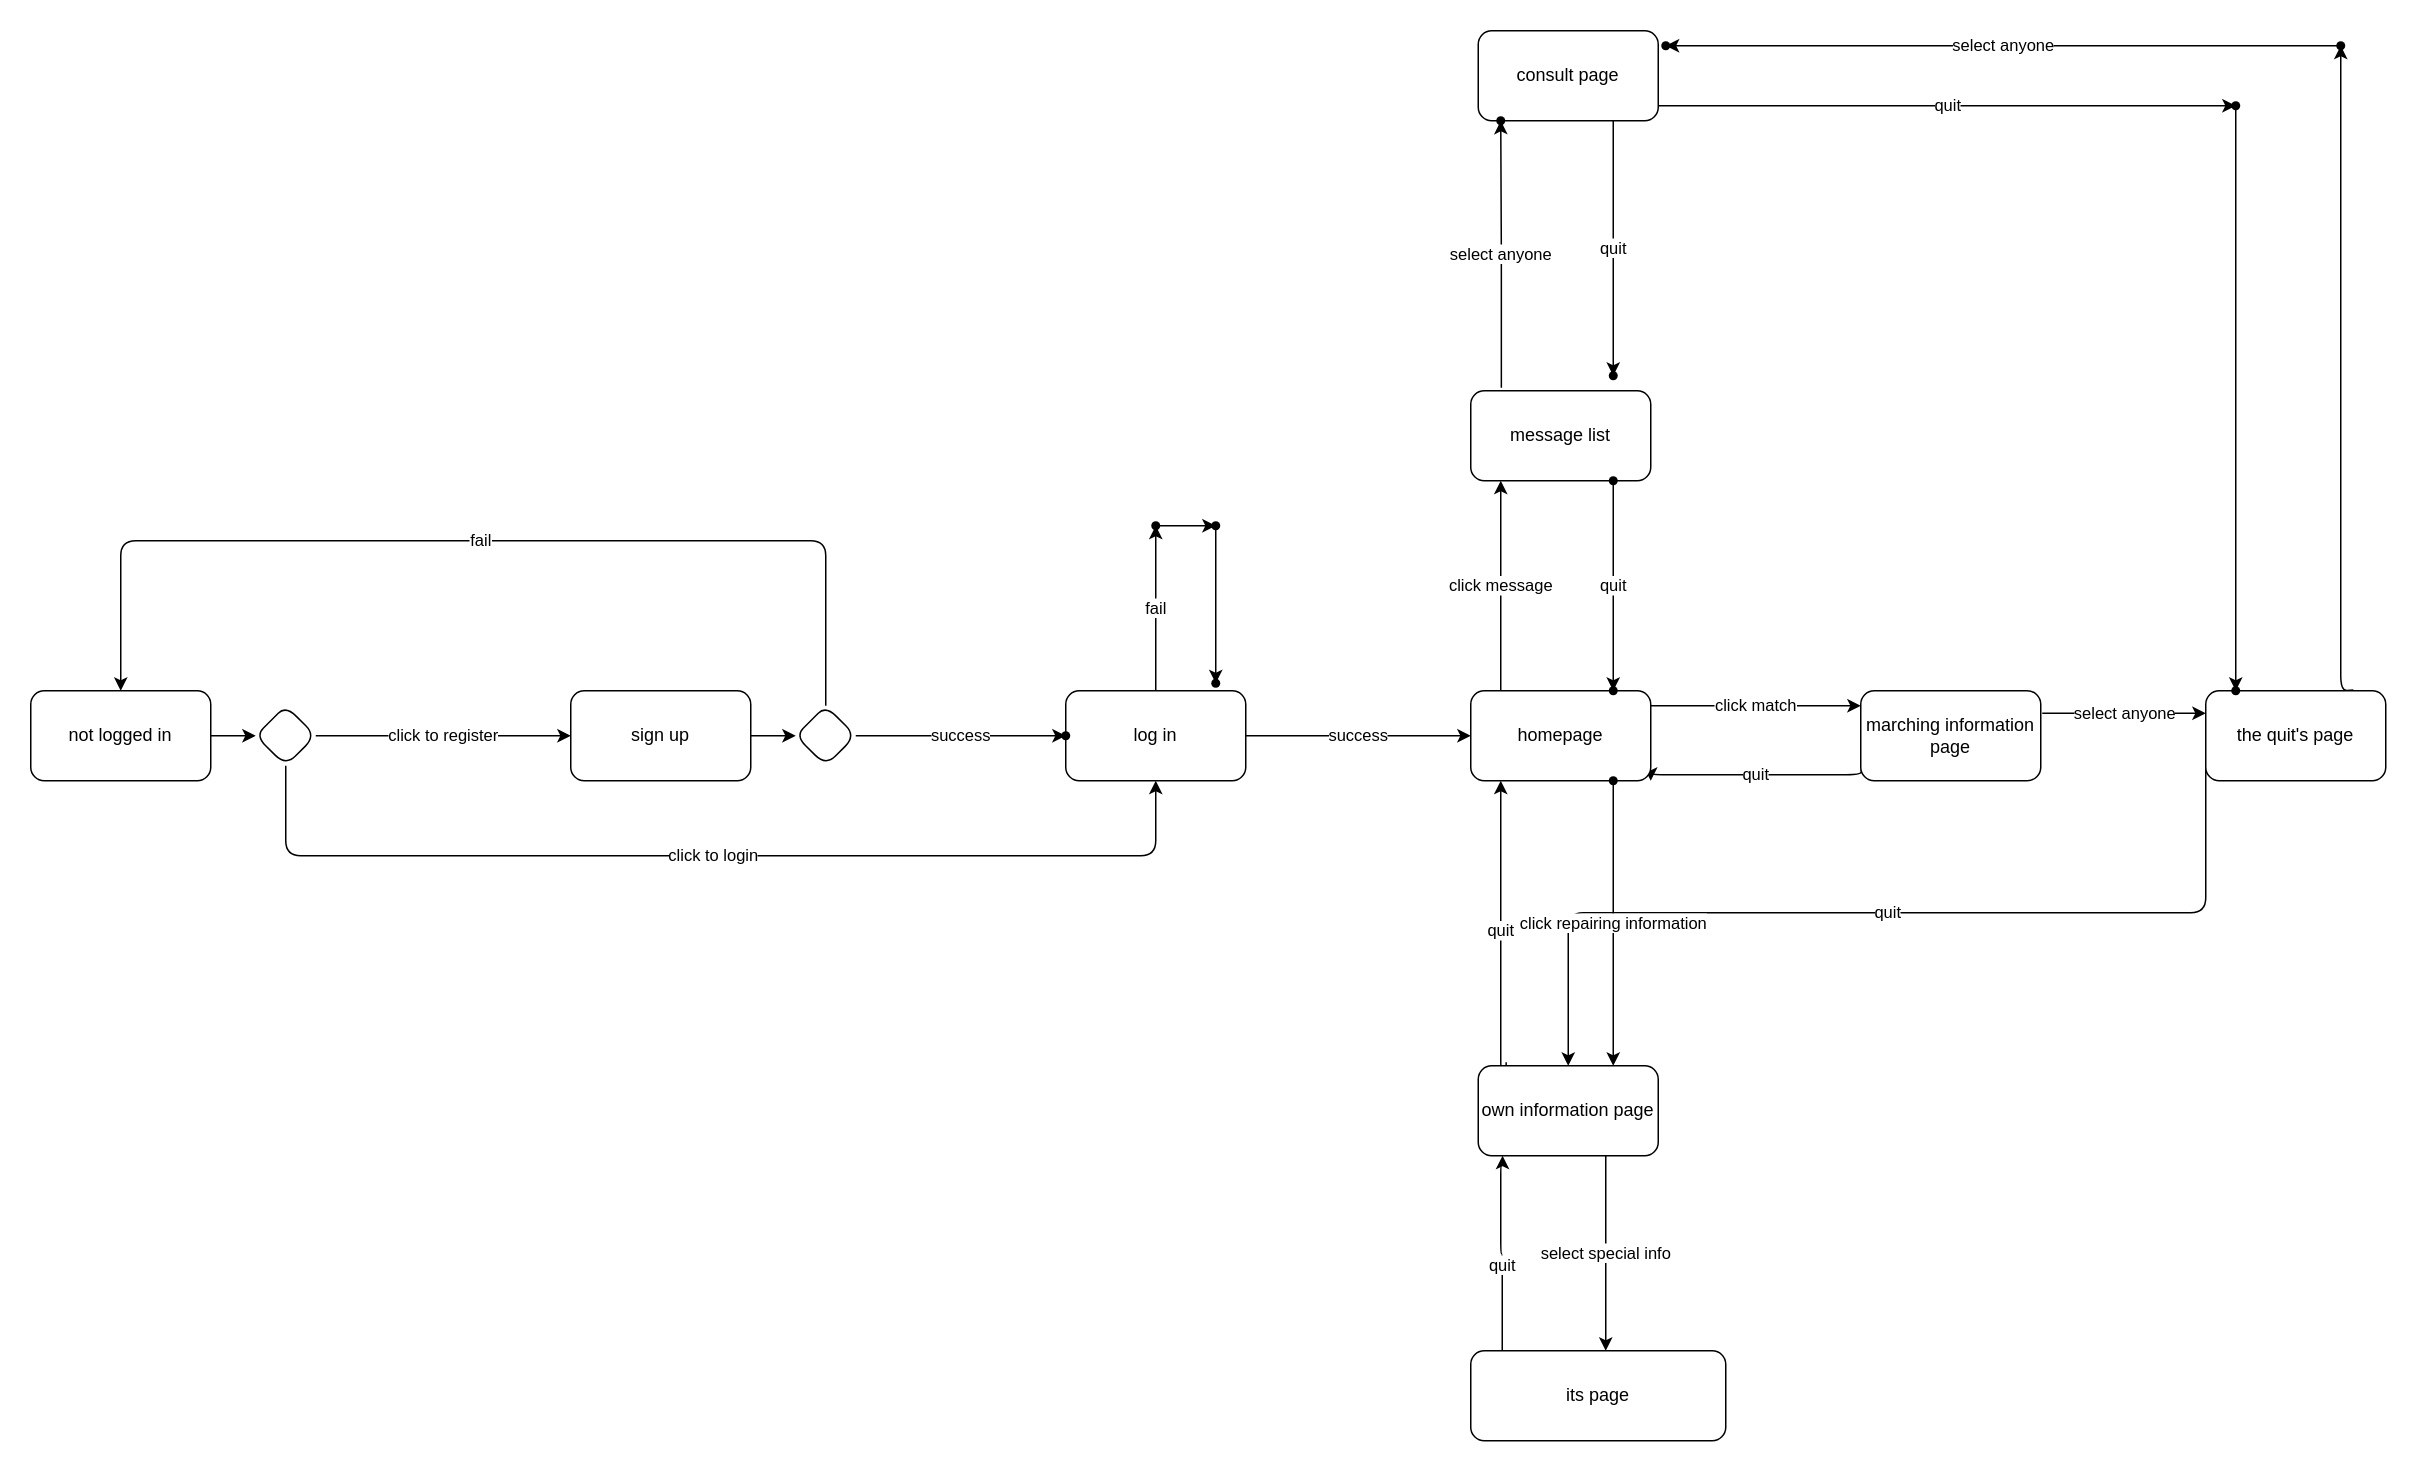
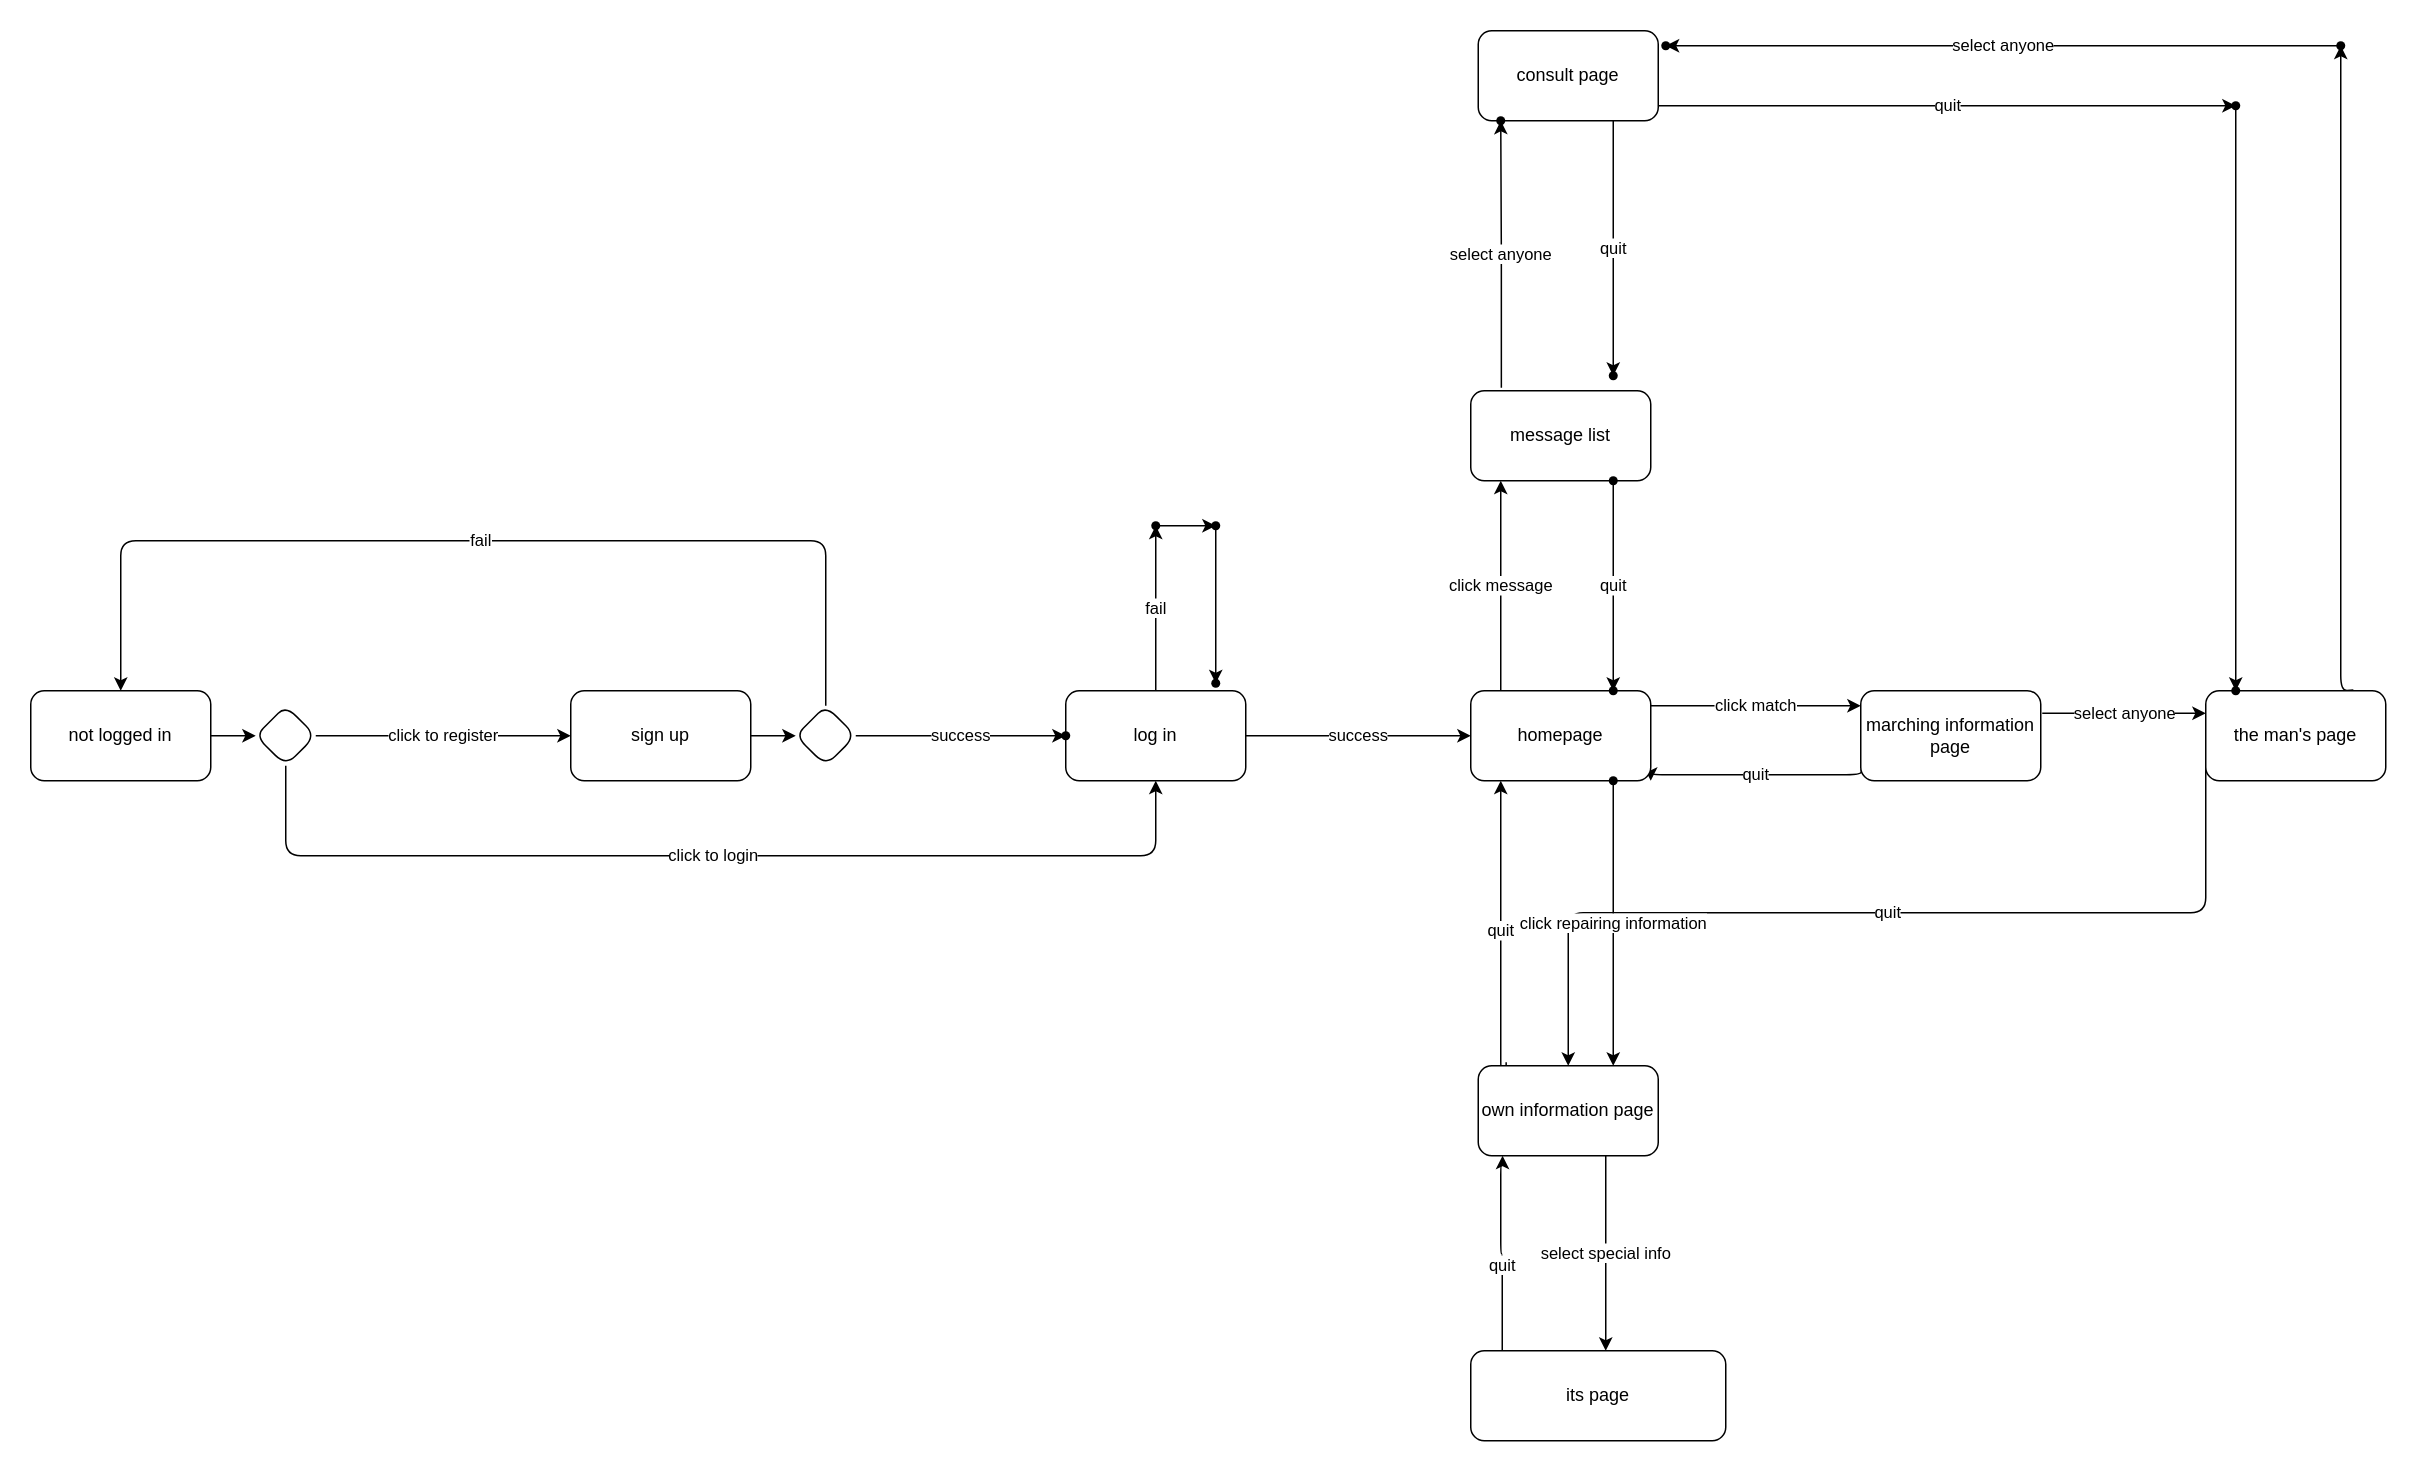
(2296, 736) -> (2296, 736)
